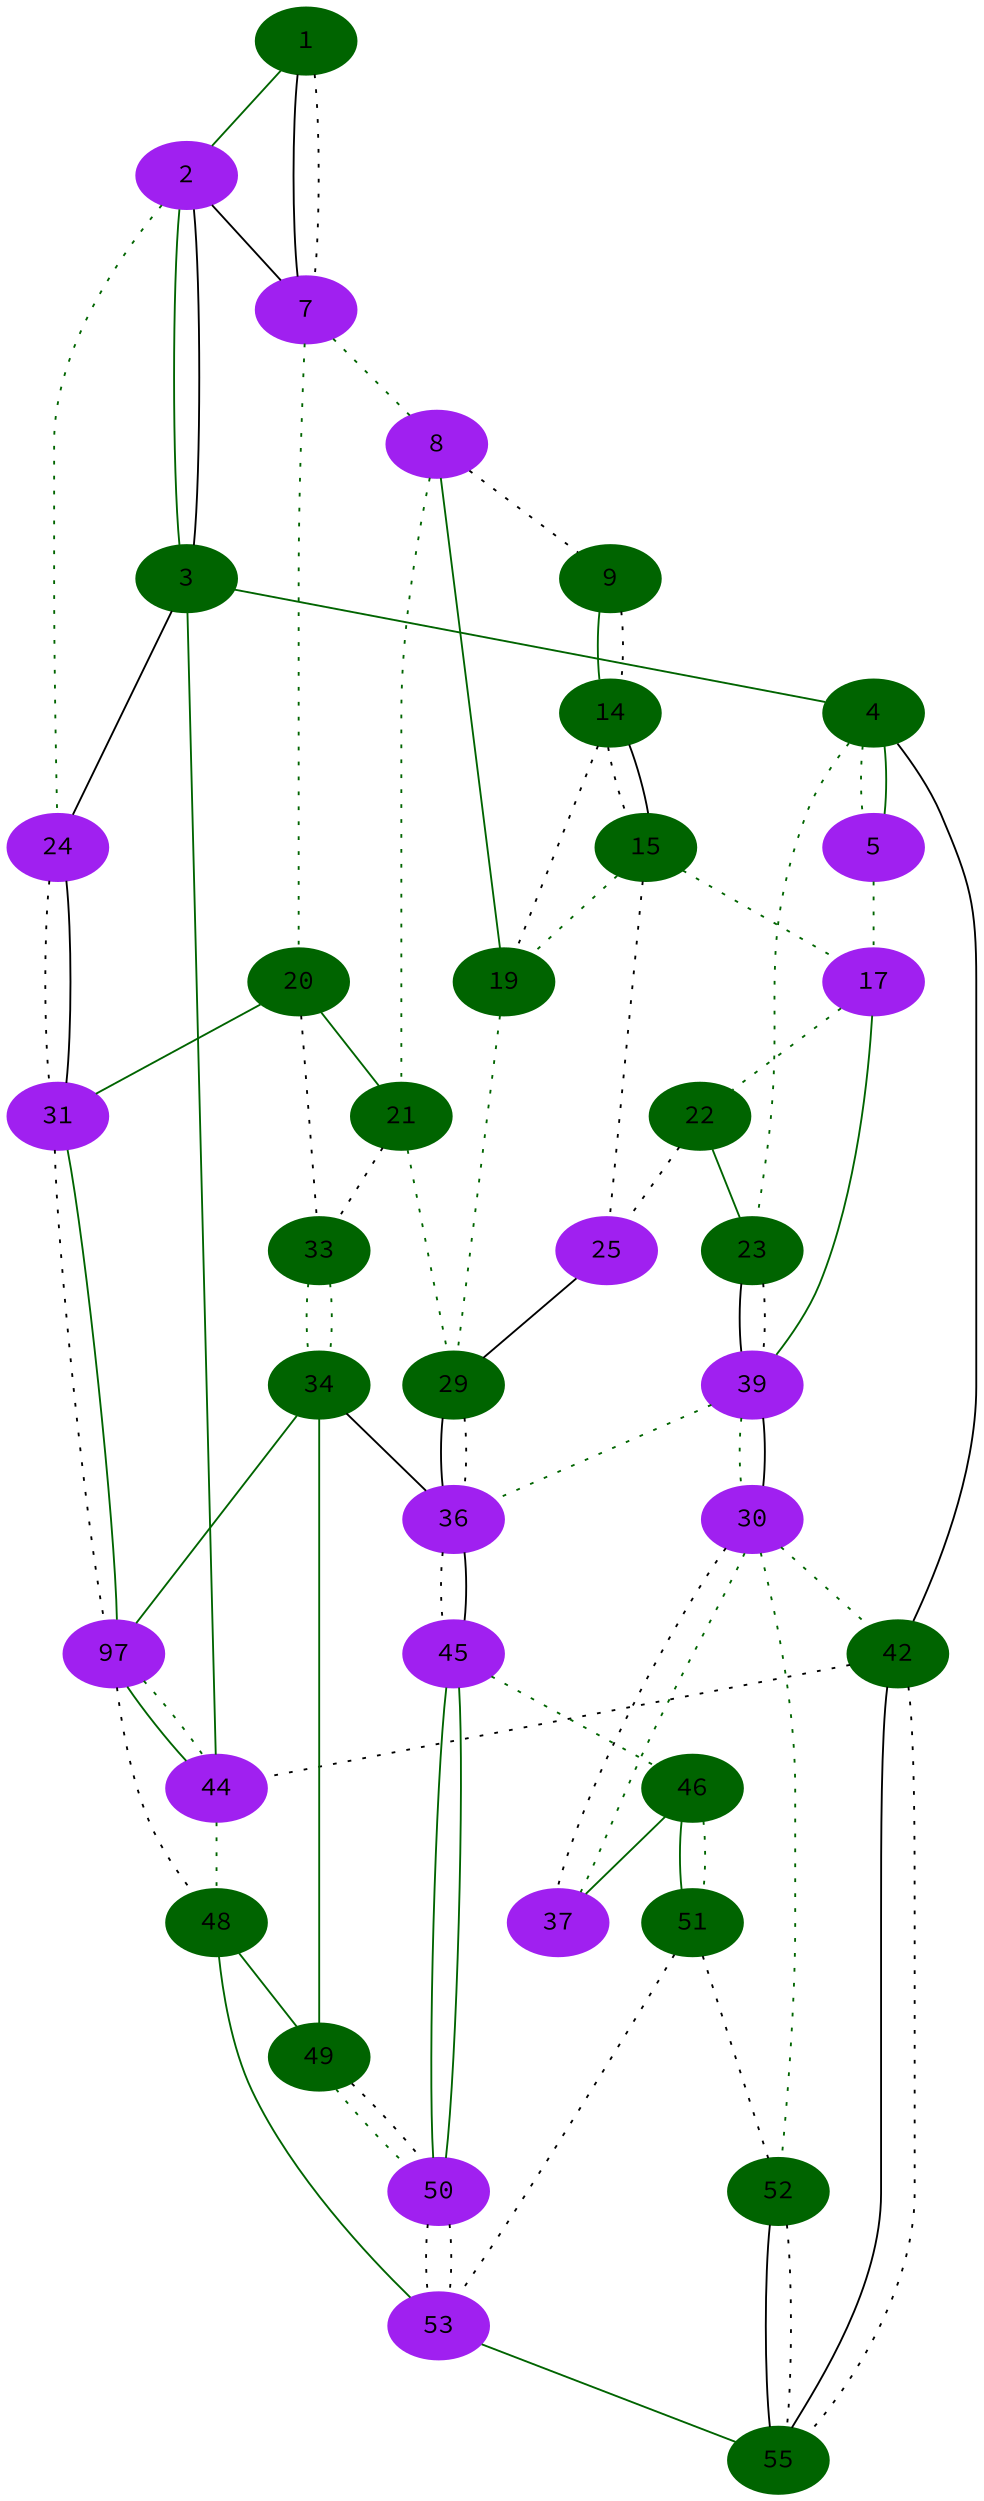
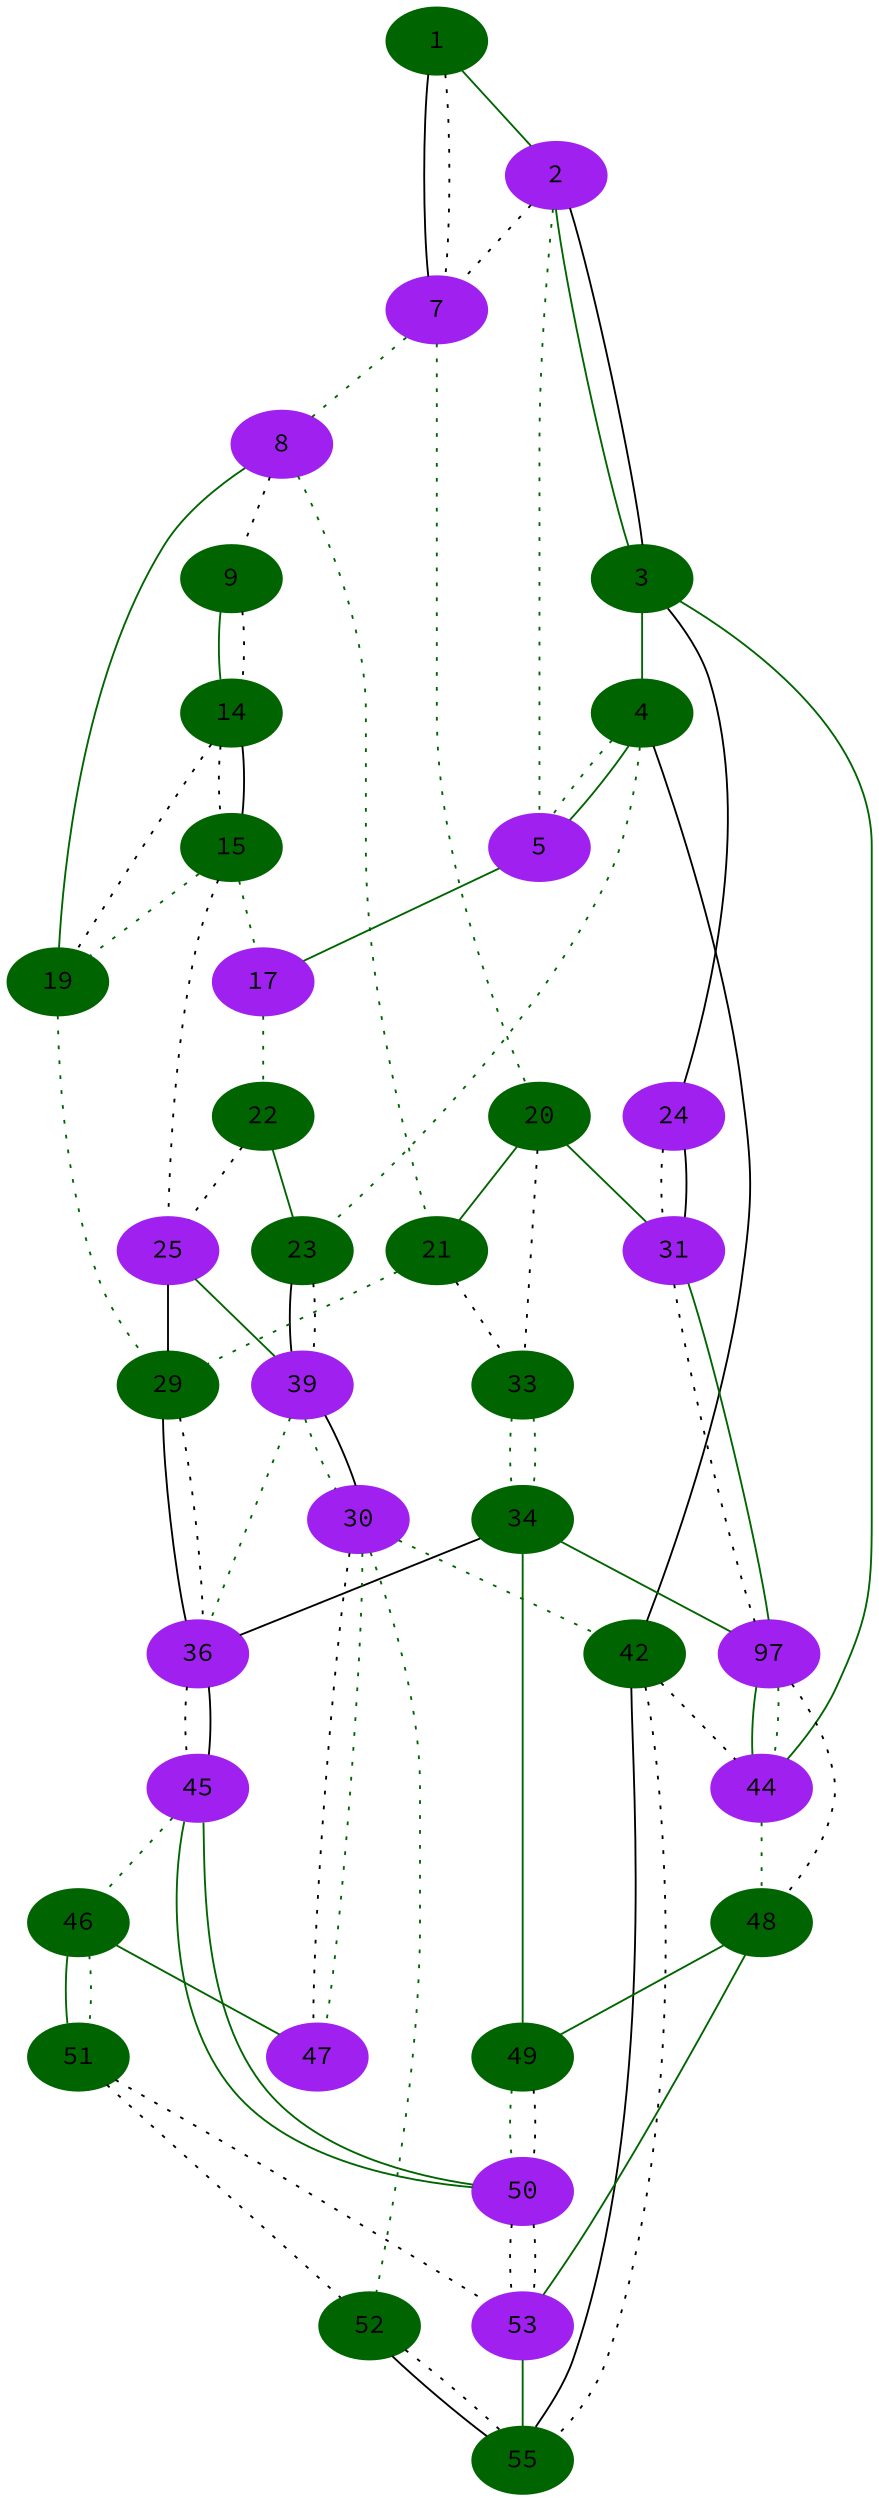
(246, 243) -> (497, 243)
(54, 495) -> (539, 511)
(874, 915) -> (401, 915)
(847, 1193) -> (235, 1318)
(558, 1923) -> (317, 2057)
